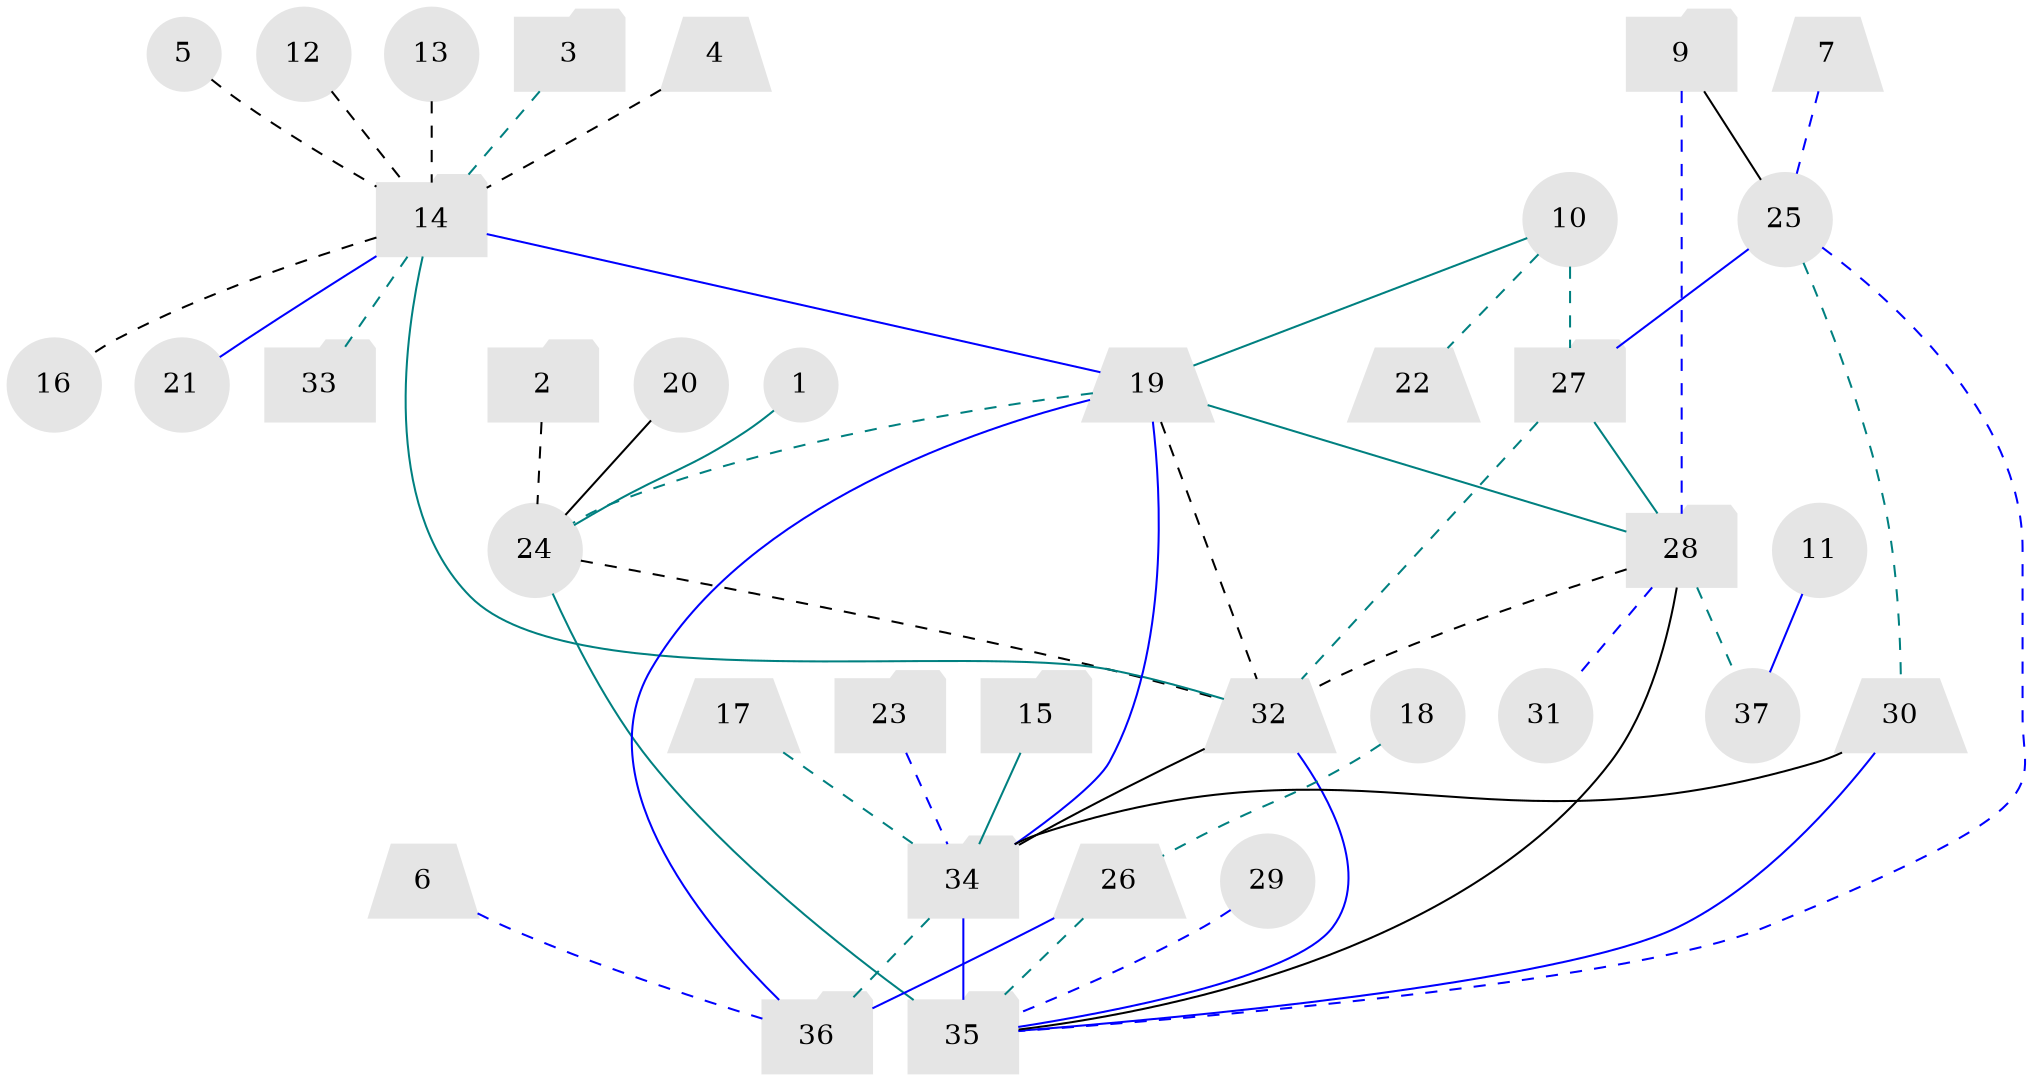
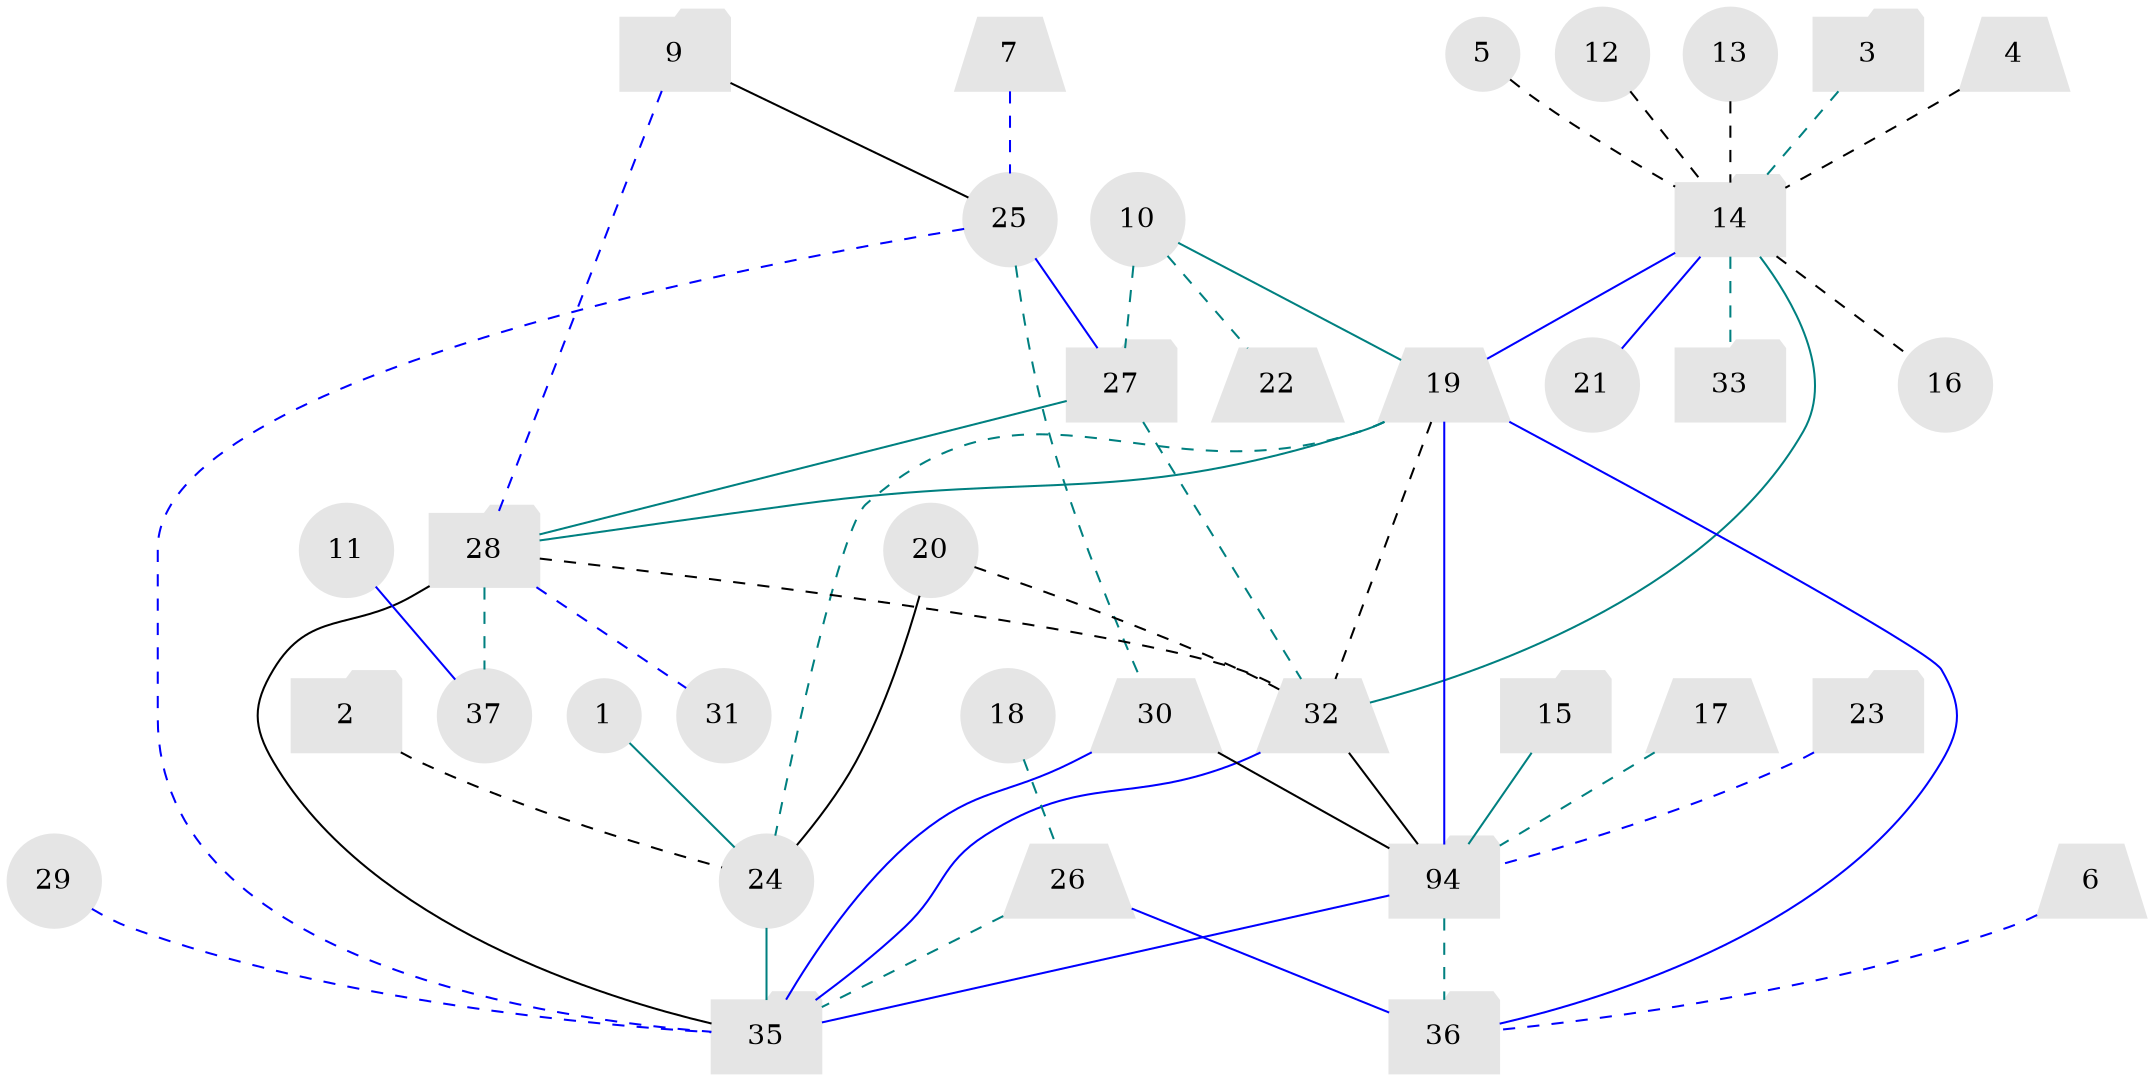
(903, 624) -> (1137, 627)
(963, 881) -> (1444, 881)
